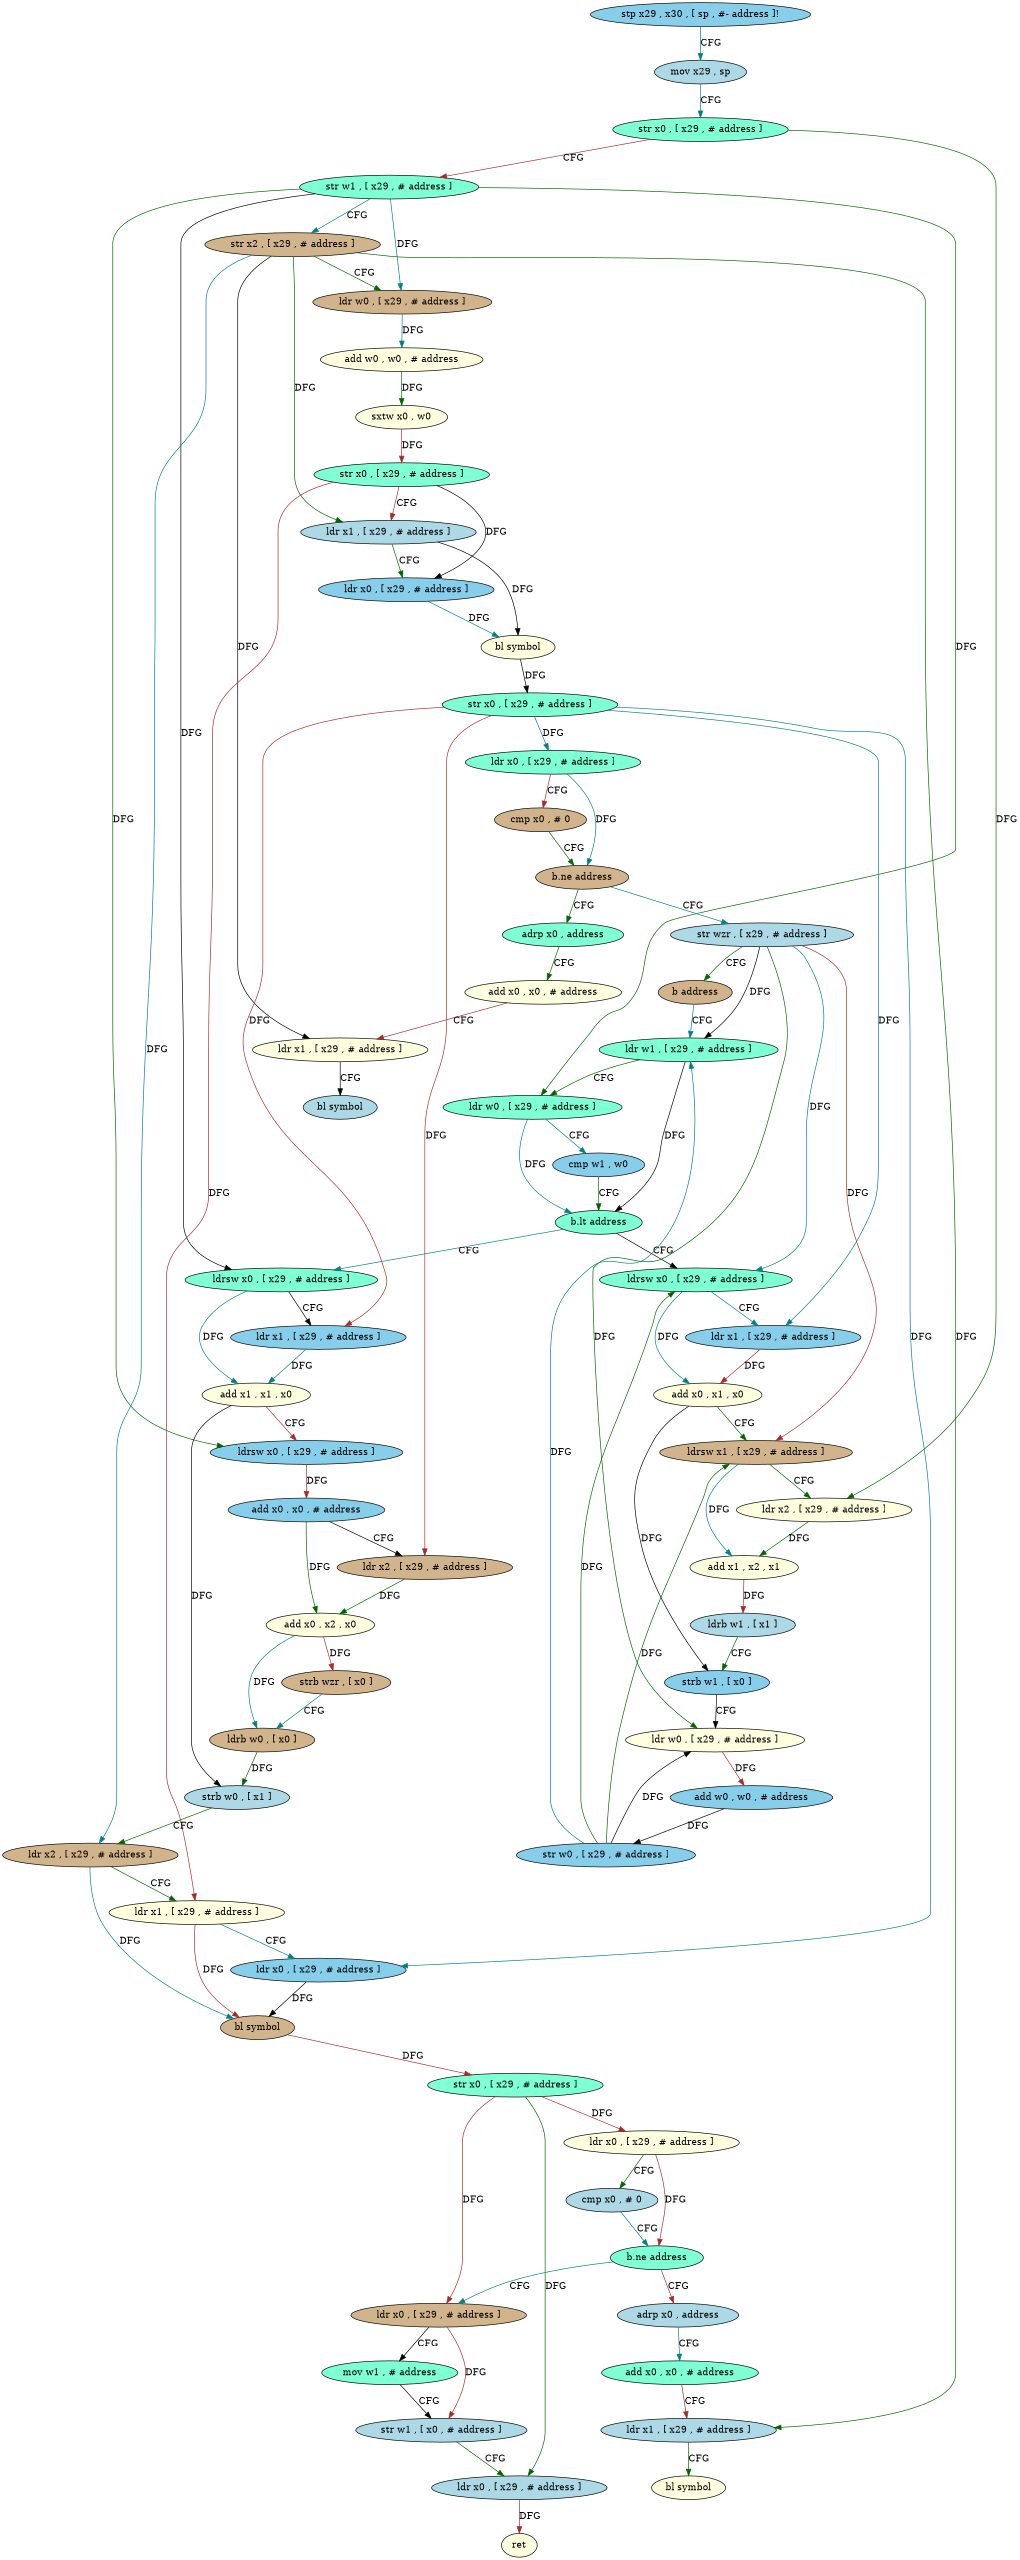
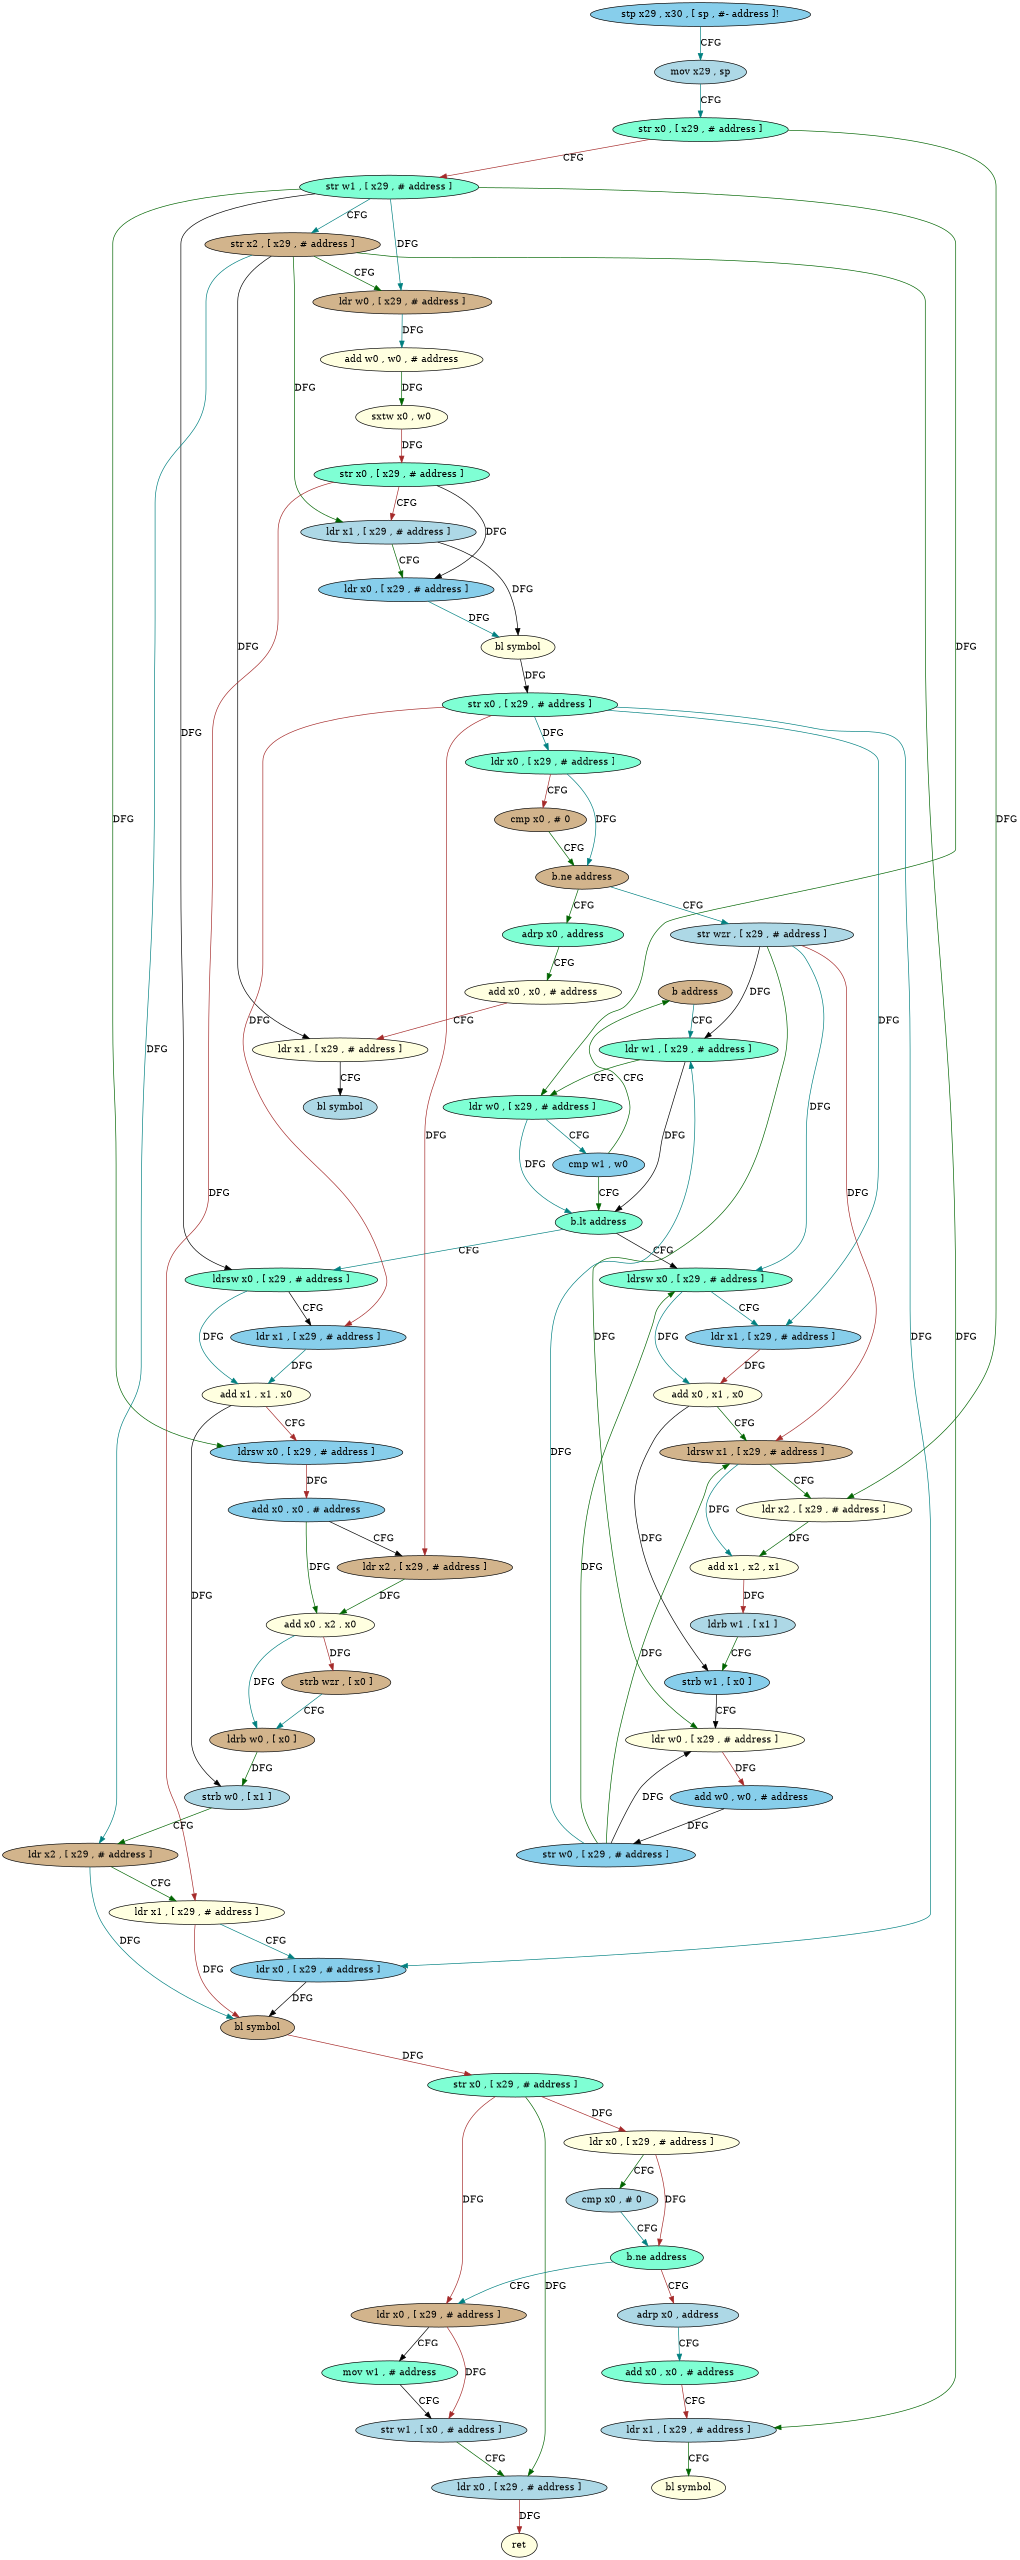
(724, 960) -> (597, 1066)
